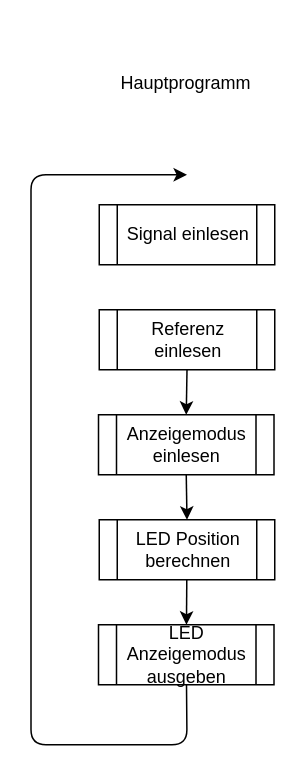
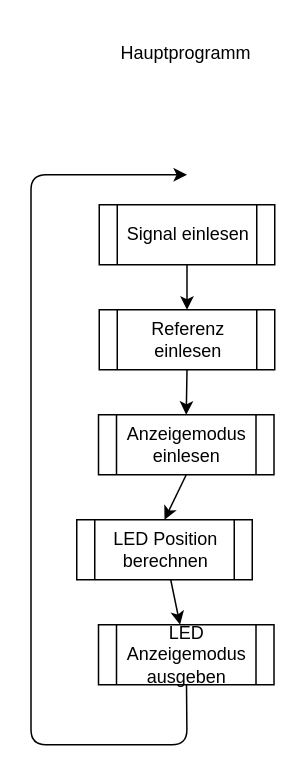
(186, 83) -> (186, 53)
none -> (187, 282)
(187, 550) -> (164, 550)
